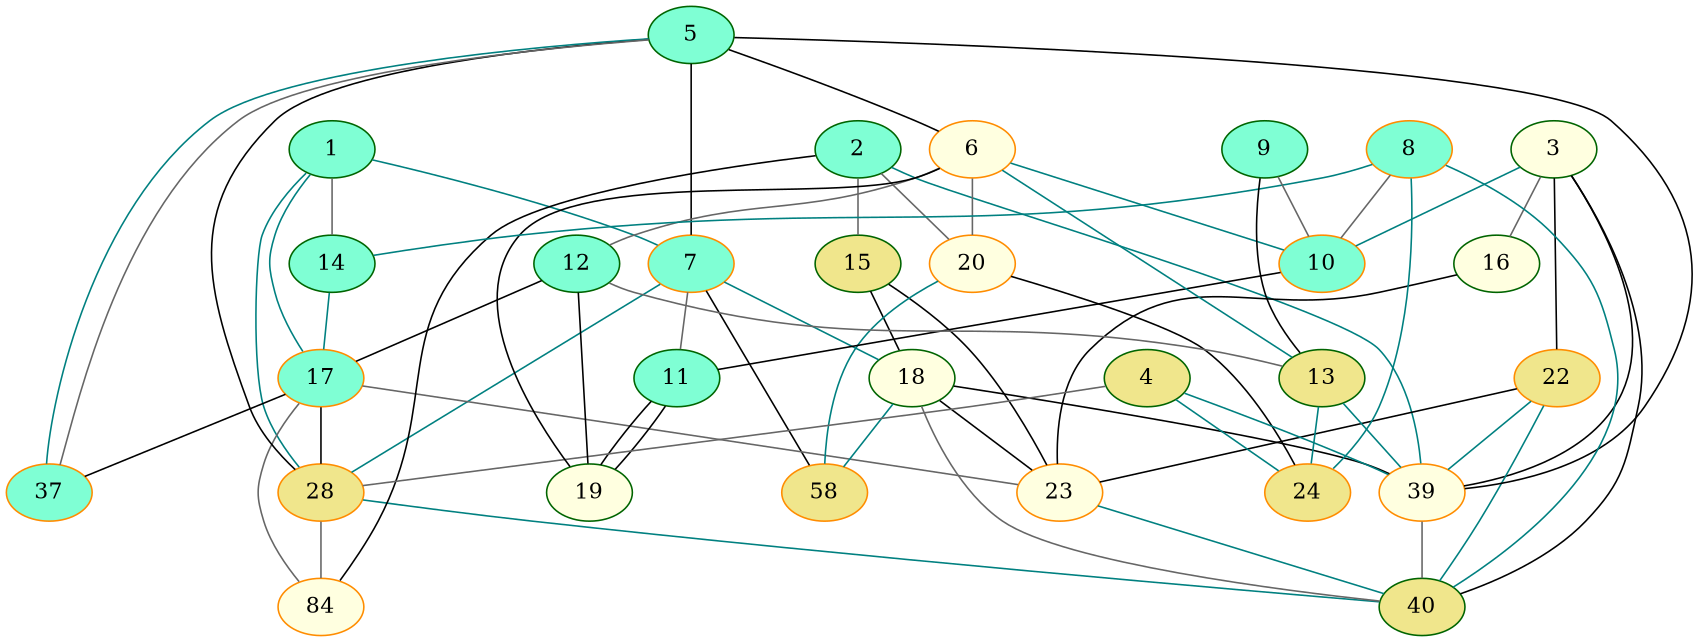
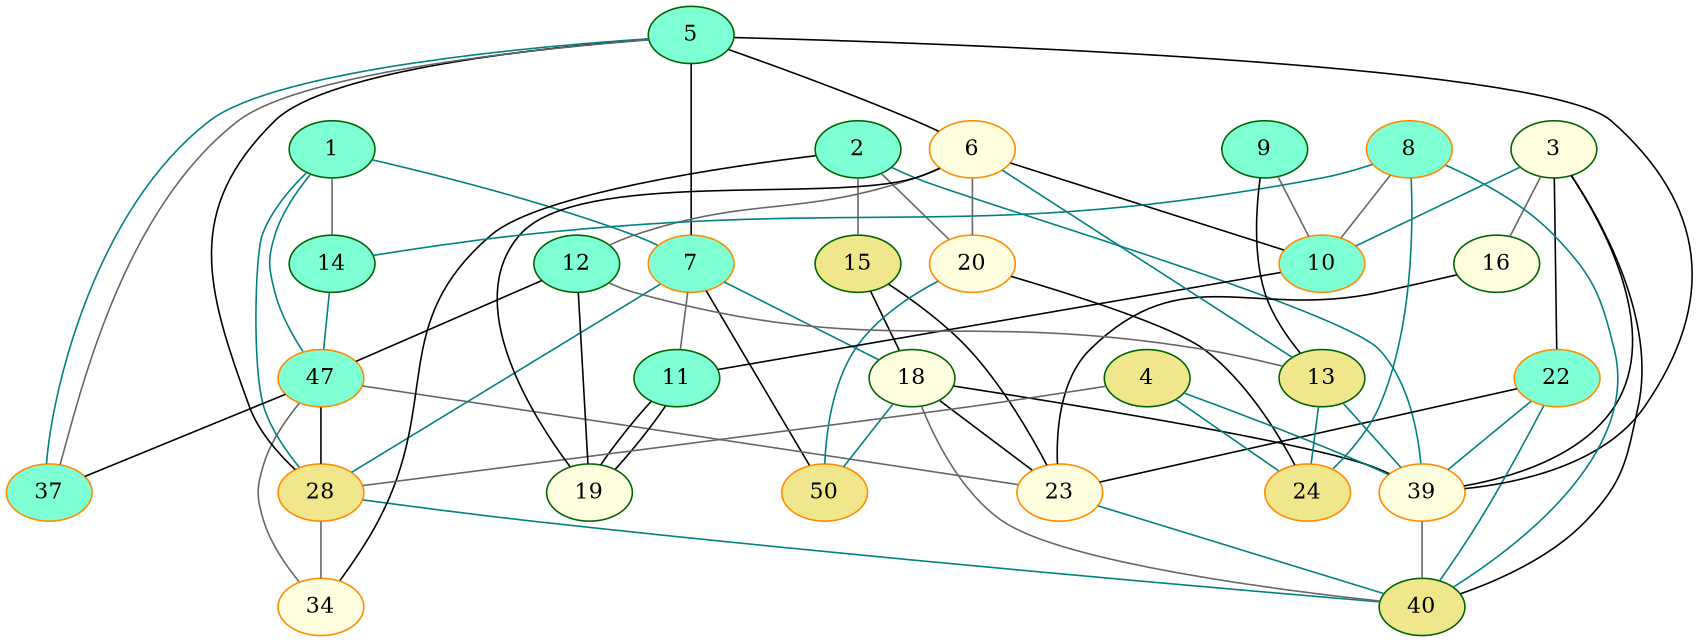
(1168, 213) -> (1168, 213)
(321, 378) -> (321, 378)
(1557, 378) -> (1557, 378)
(825, 493) -> (825, 493)
(321, 607) -> (321, 607)
